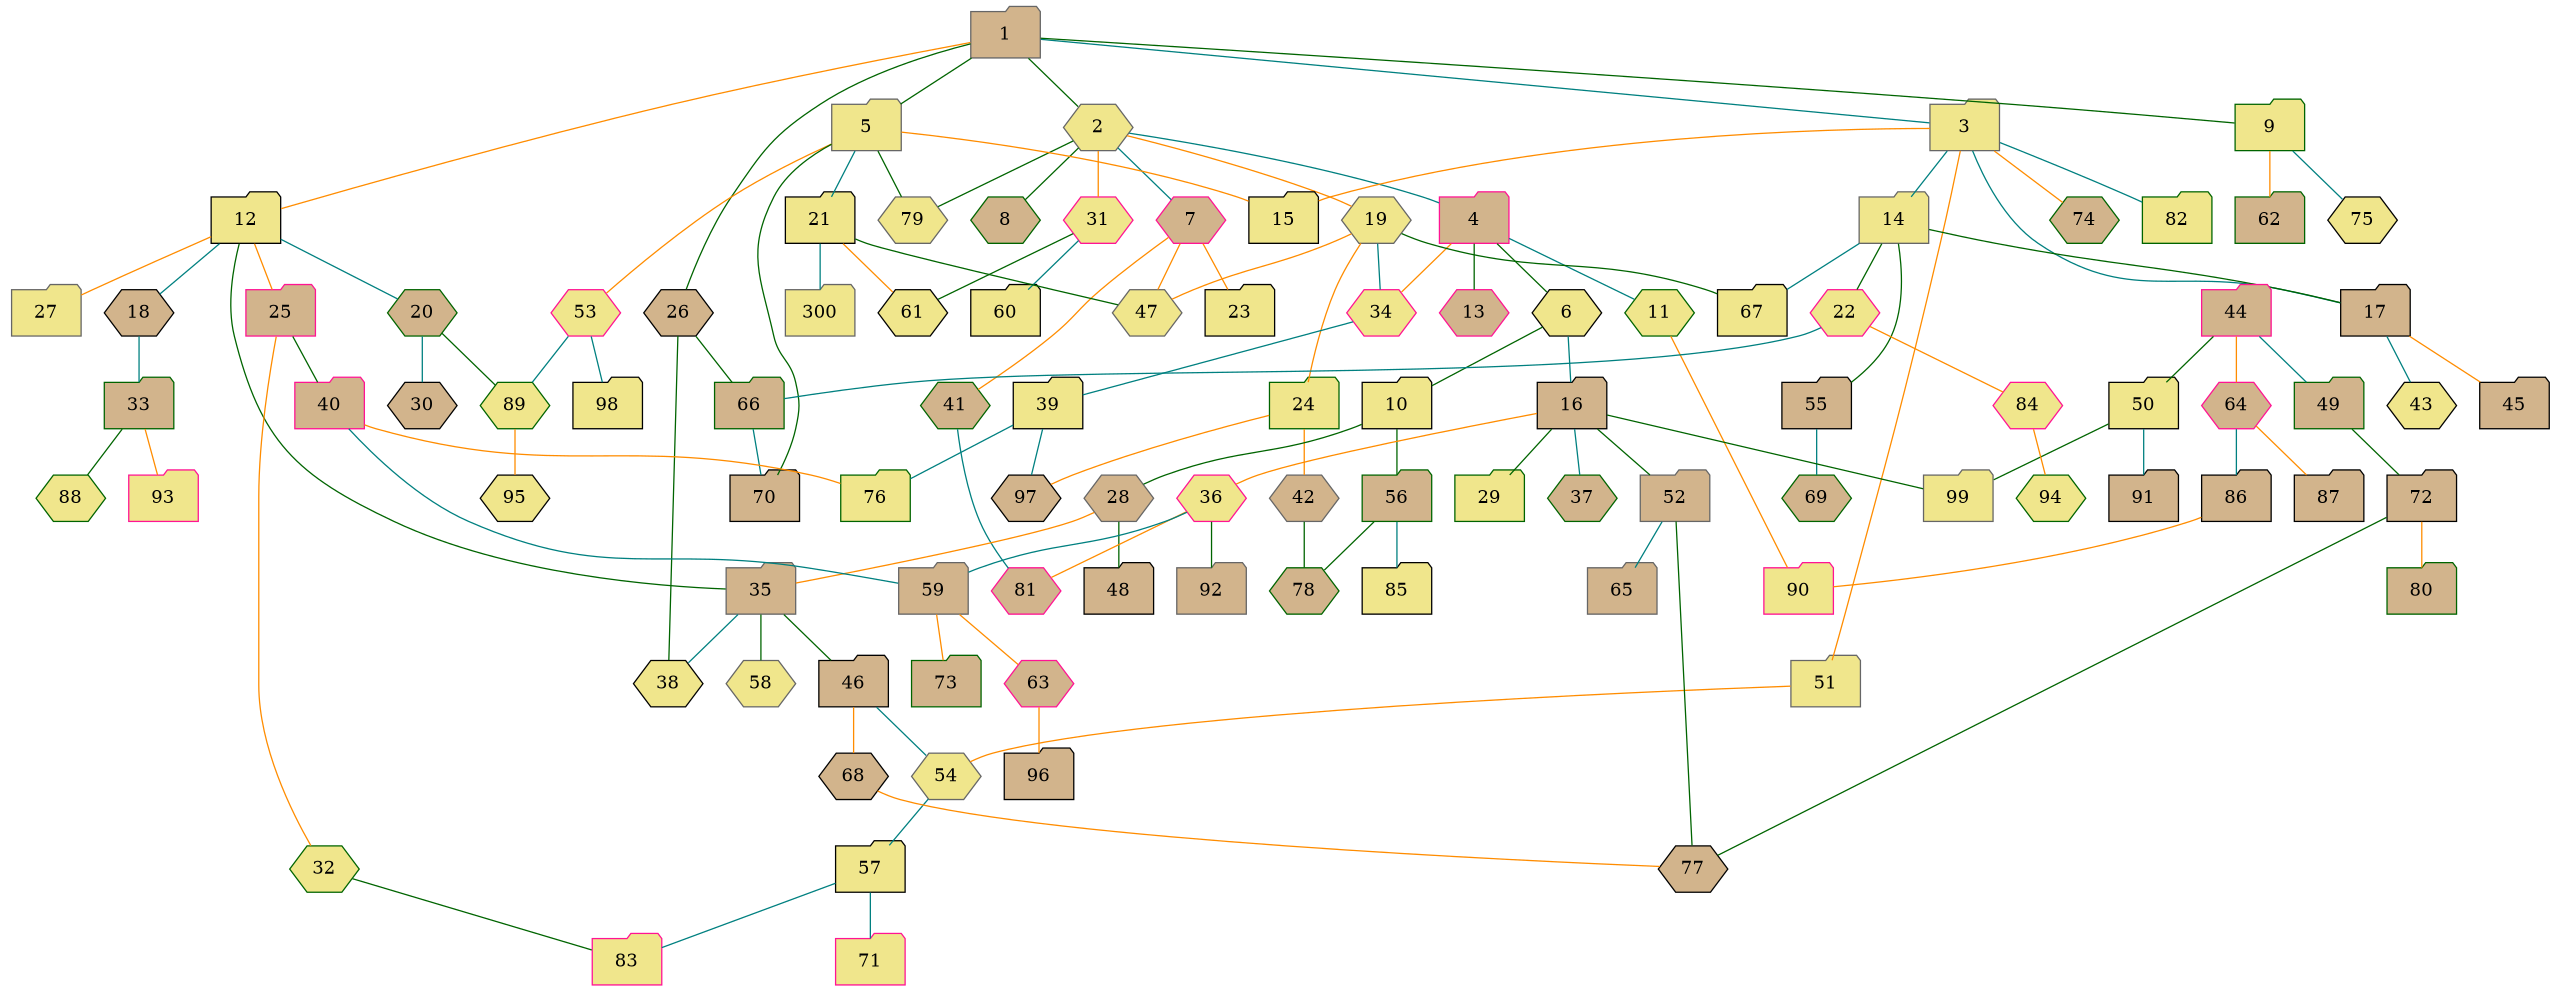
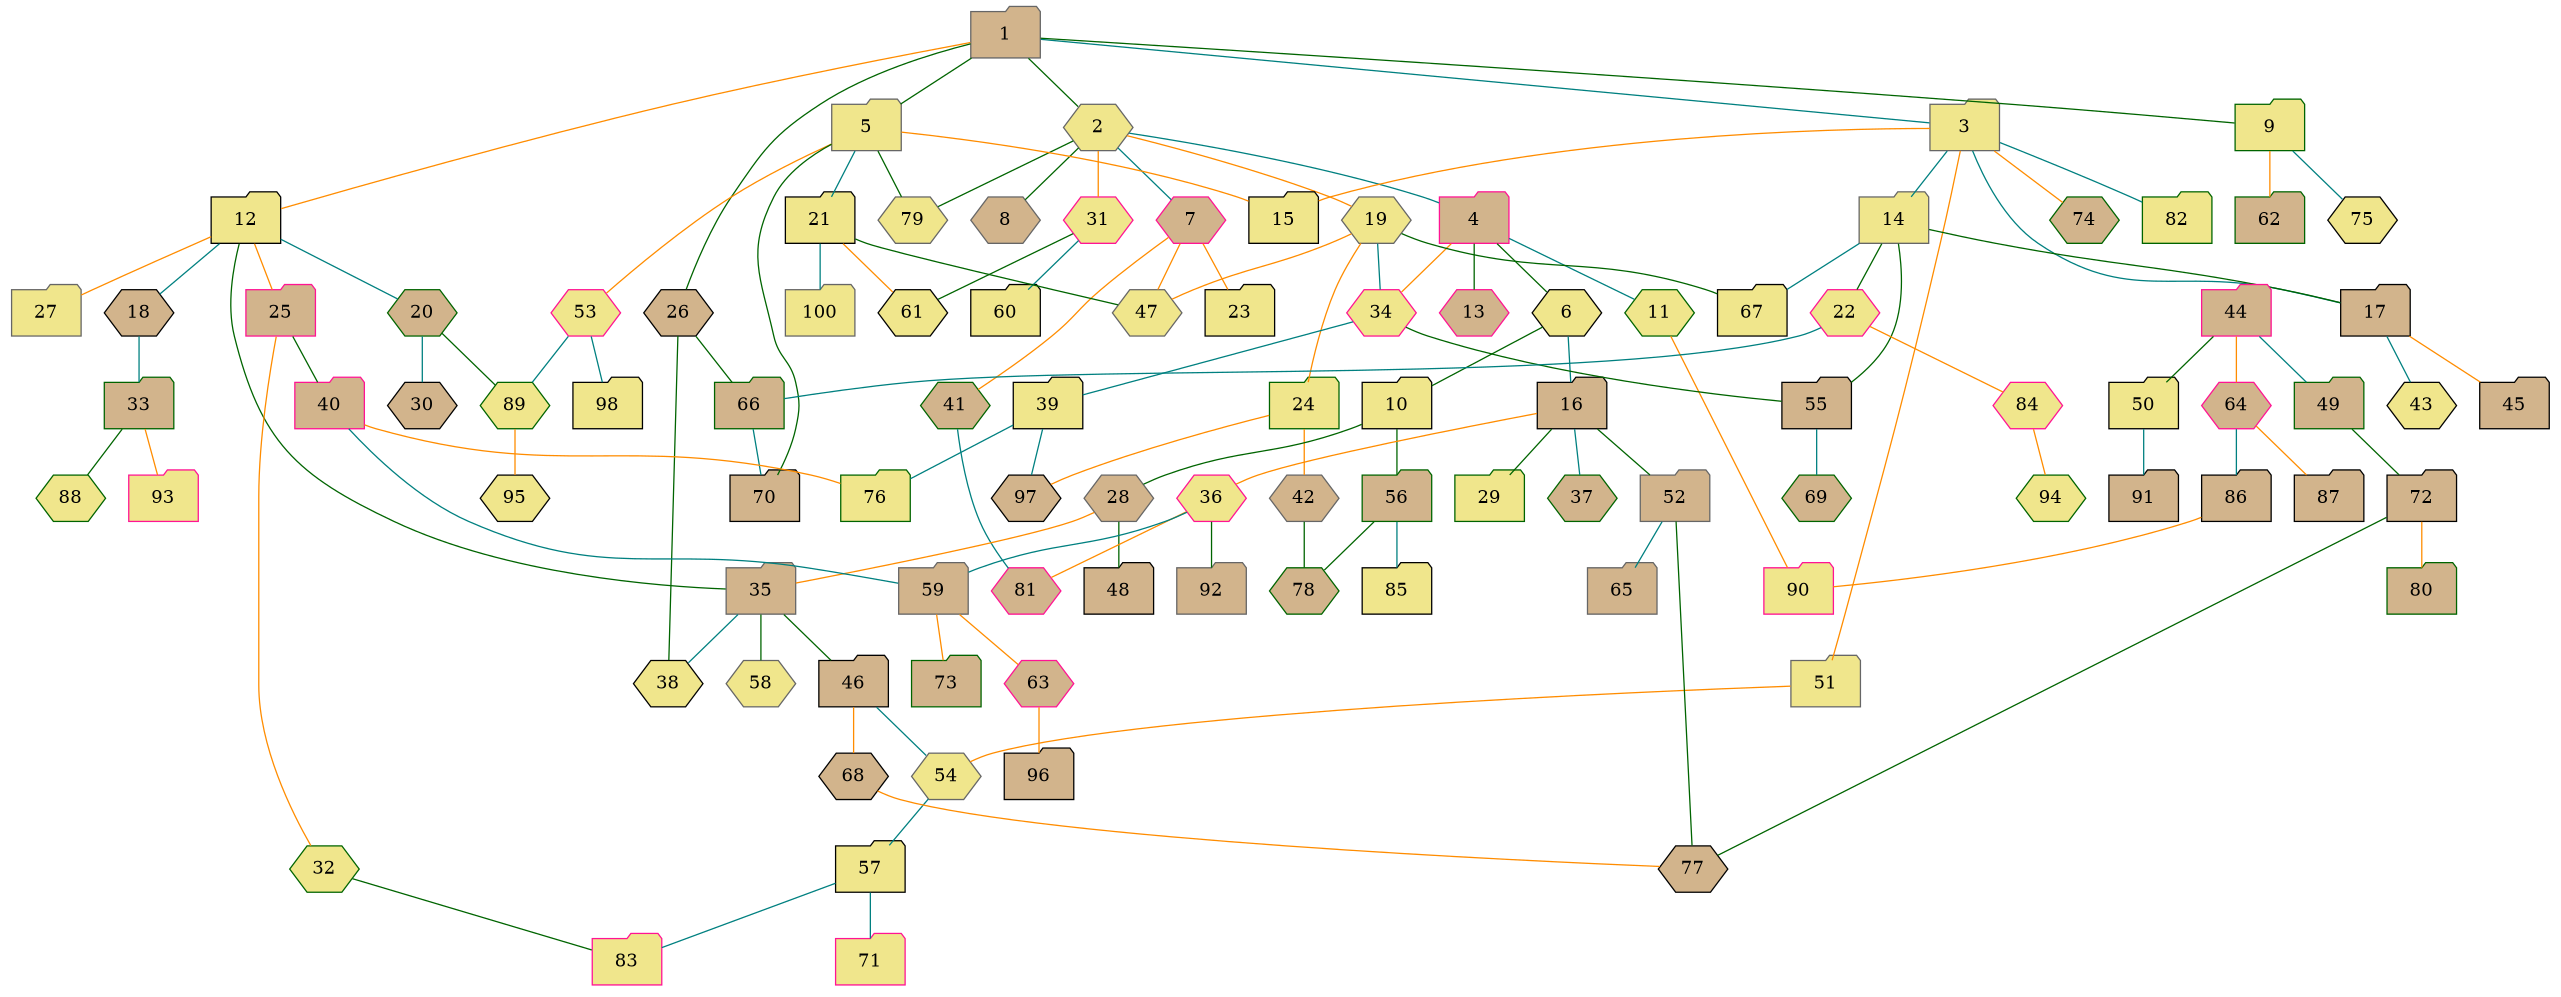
(1006, 220) -> (1006, 220)
(820, 313) -> (820, 313)
none -> (1591, 375)
(1958, 498) -> none
